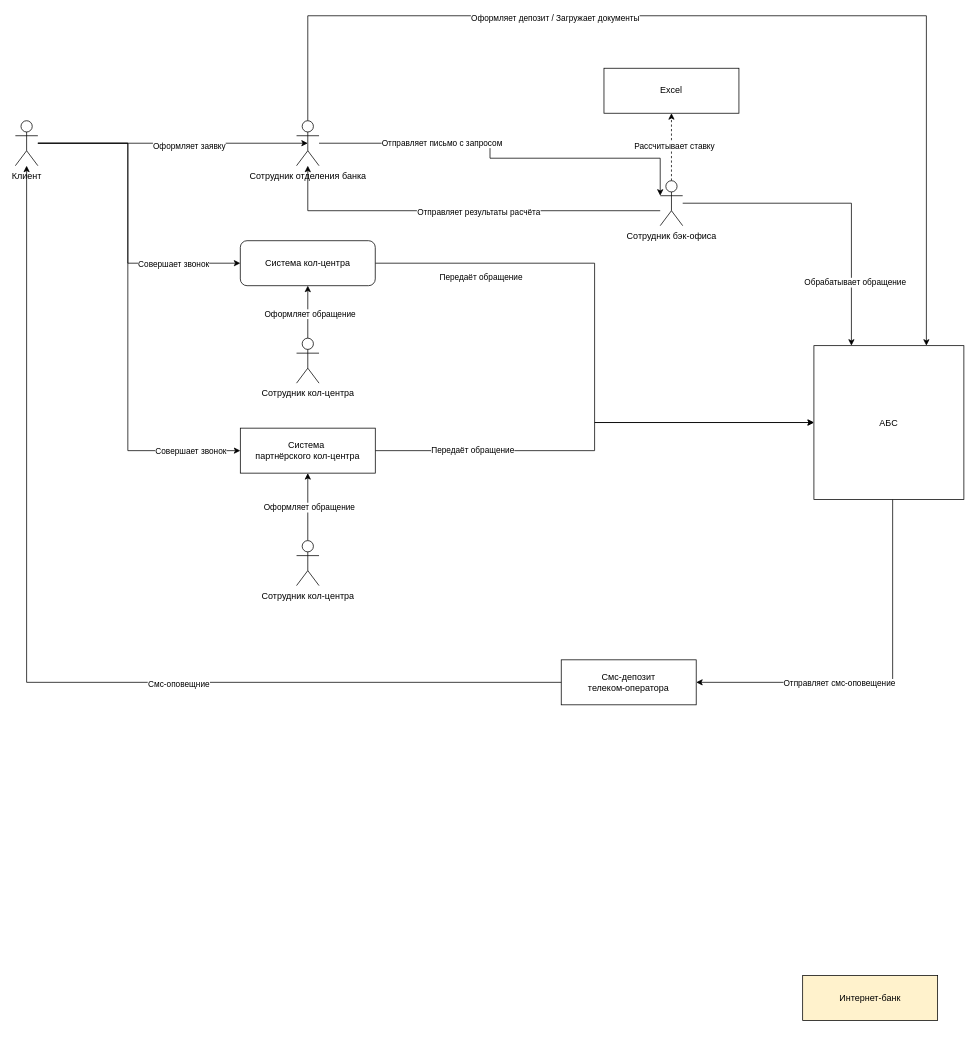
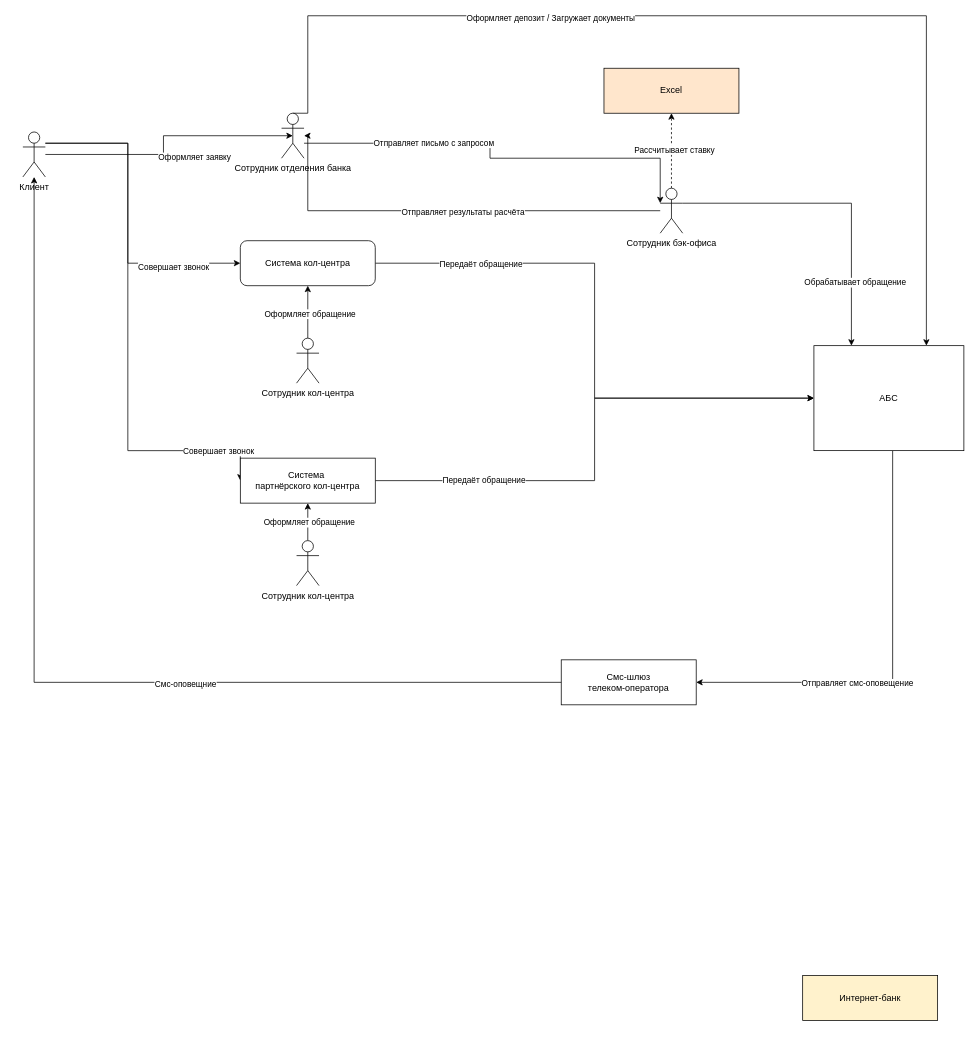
(672, 90) -> (672, 90)
(27, 143) -> (34, 154)
(308, 143) -> (293, 135)
(672, 203) -> (672, 210)
(889, 422) -> (889, 398)
(308, 450) -> (308, 480)
(629, 682) -> (629, 682)
